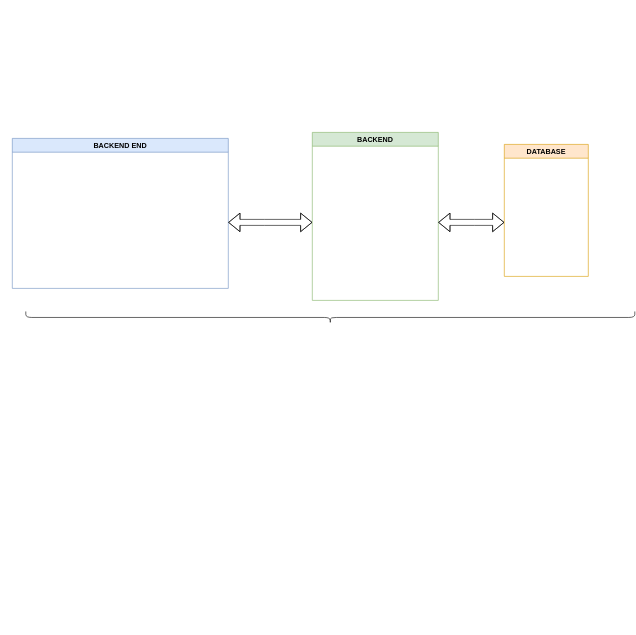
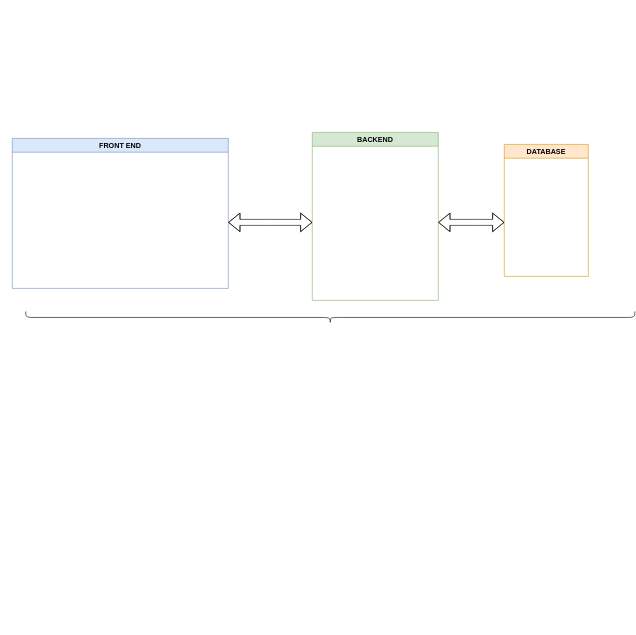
(120, 146) -> (120, 146)
